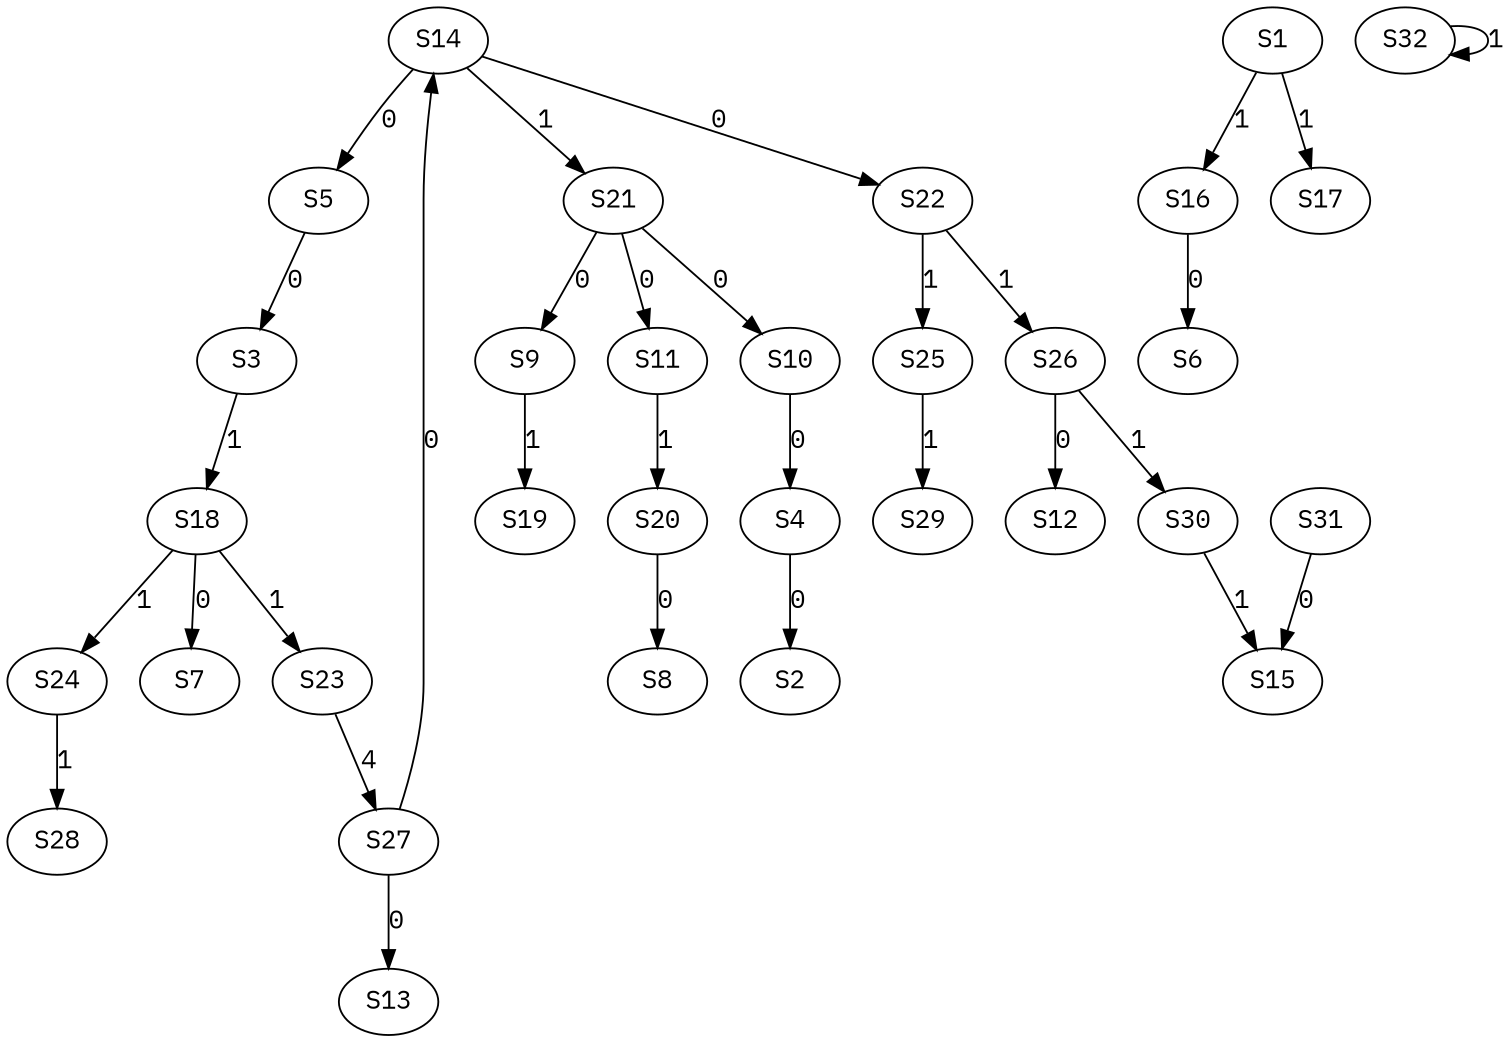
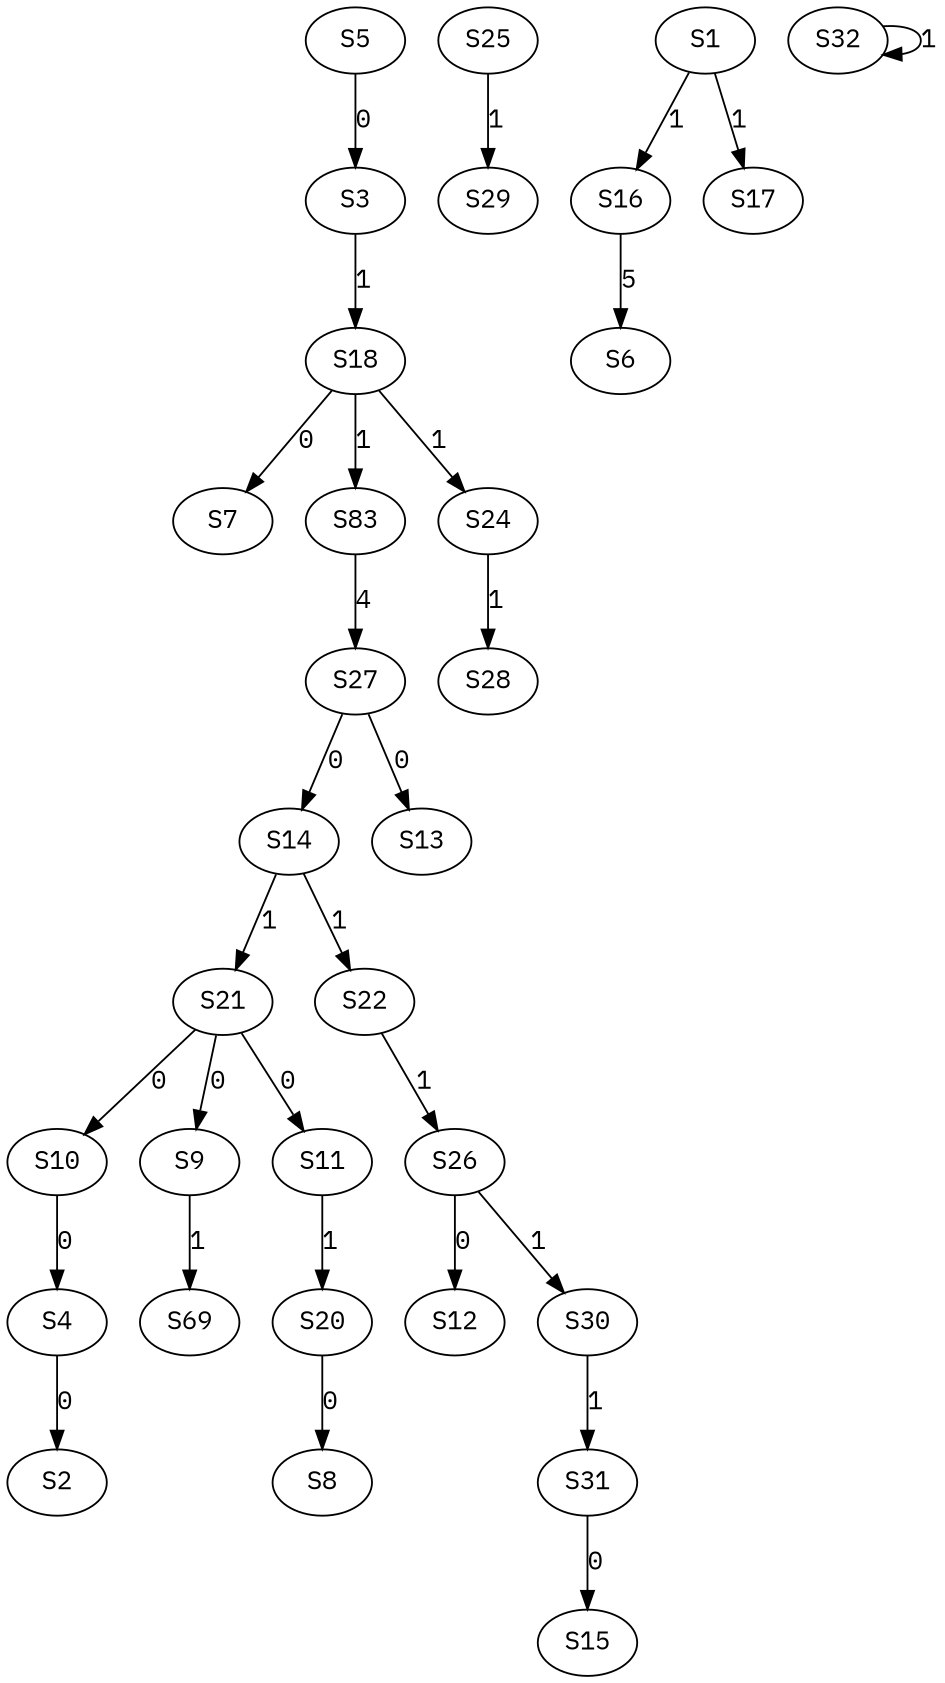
(379, 110) -> none
(719, 121) -> (340, 922)
(923, 272) -> none
(1196, 281) -> (629, 281)
(525, 521) -> (190, 1322)
(1226, 593) -> (587, 1393)
(322, 681) -> (355, 521)
